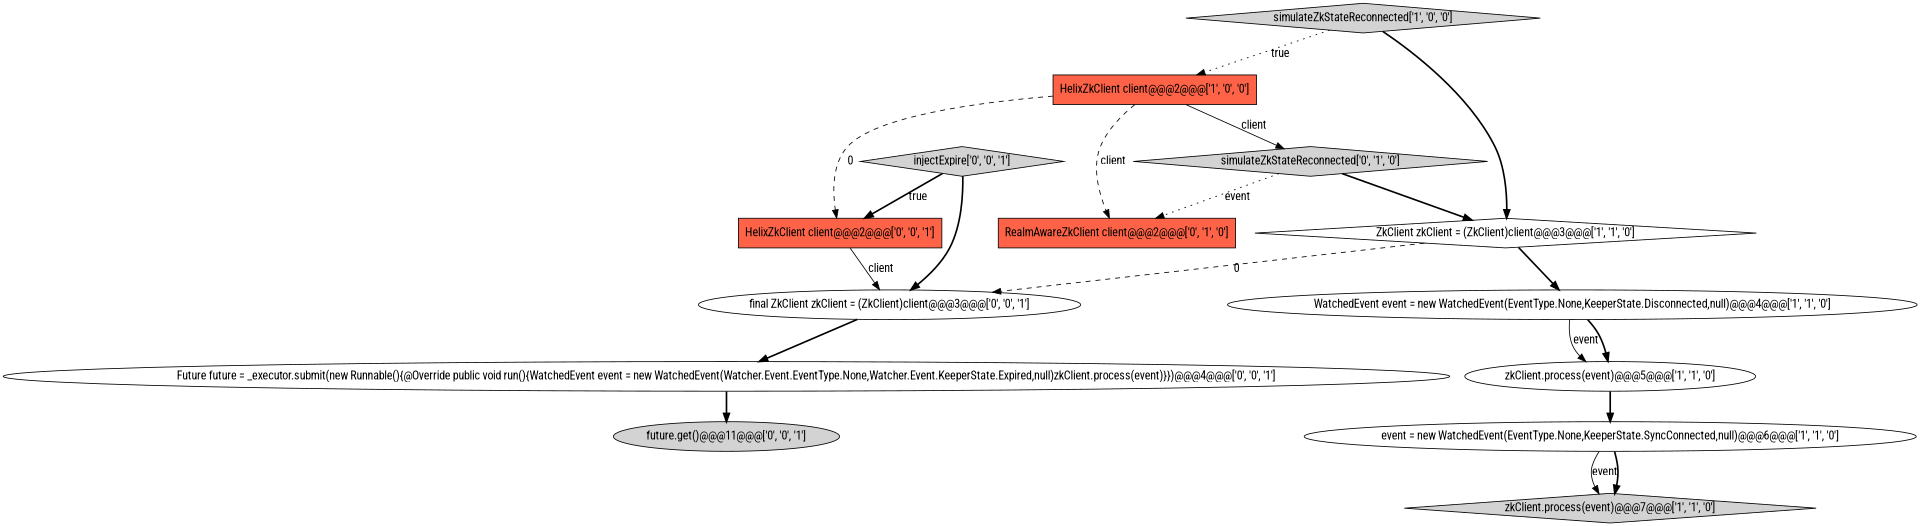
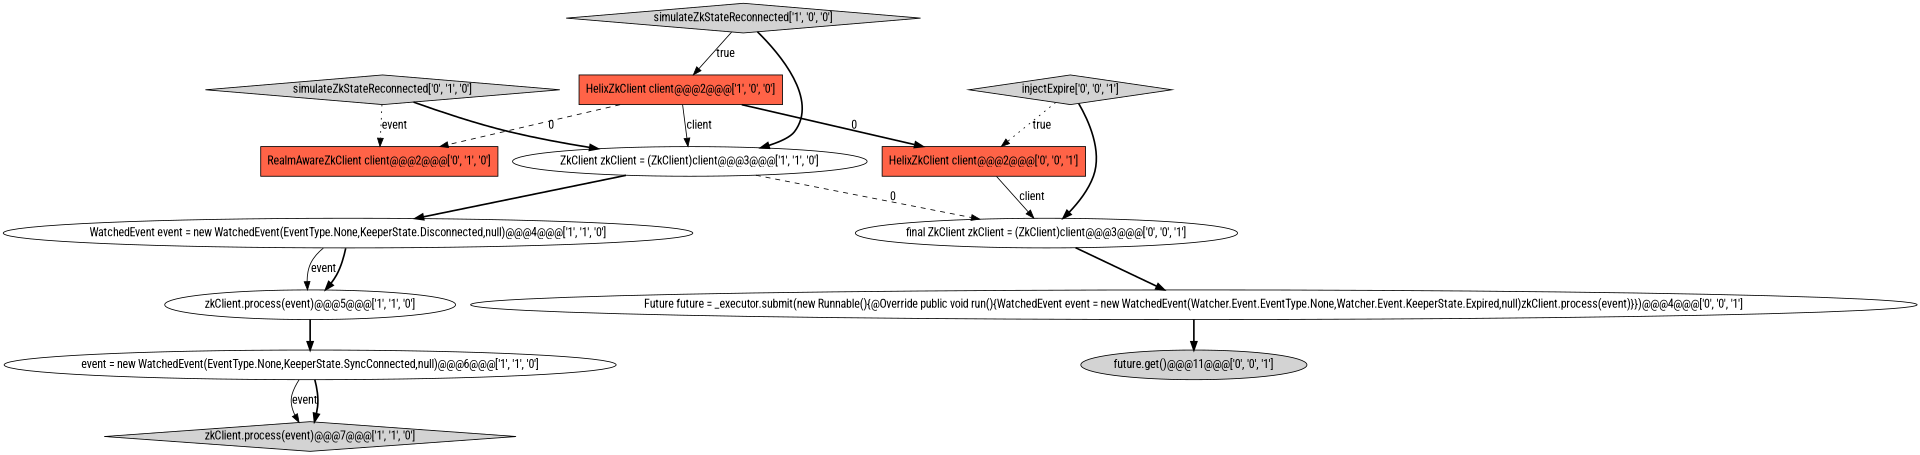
(1267, 51) -> (715, 50)
(914, 117) -> (828, 125)
(1231, 125) -> (685, 121)
(1113, 161) -> (551, 126)
(907, 194) -> (1032, 122)
(1506, 233) -> (690, 161)
